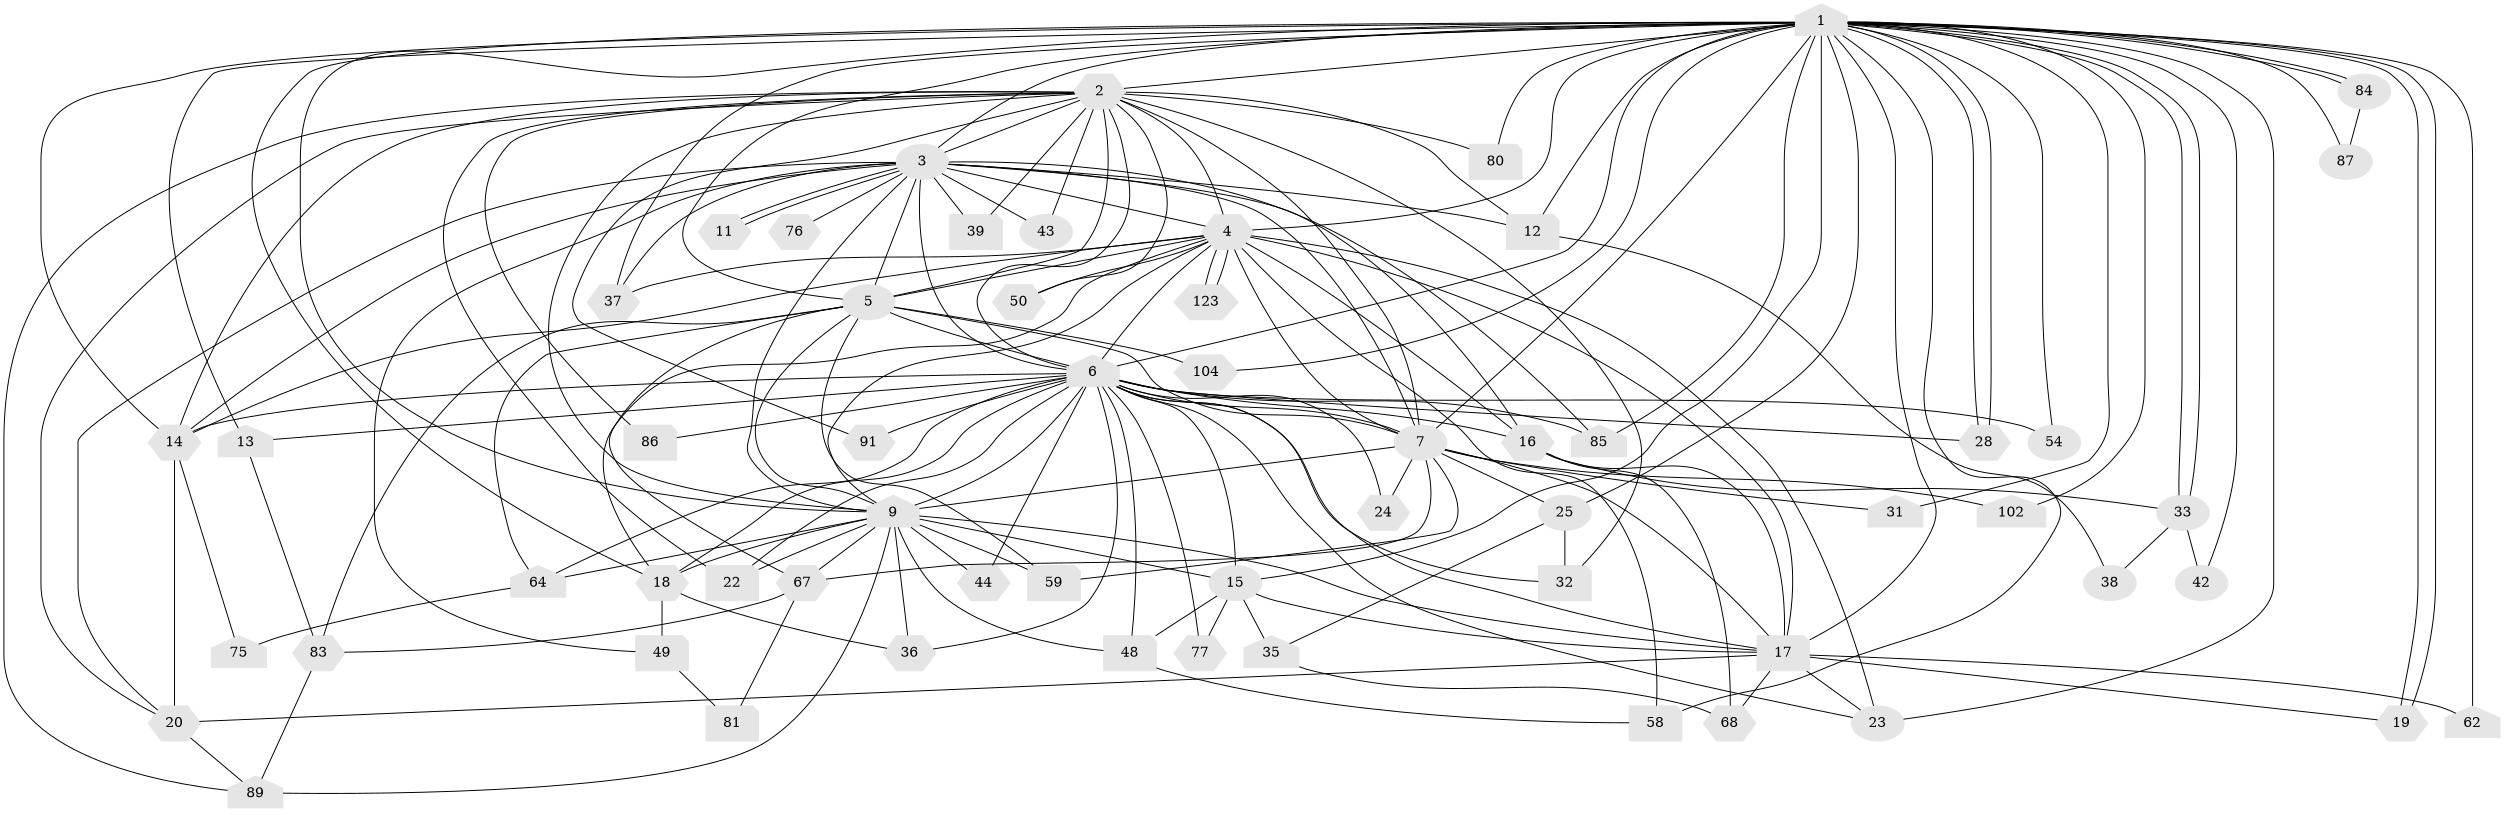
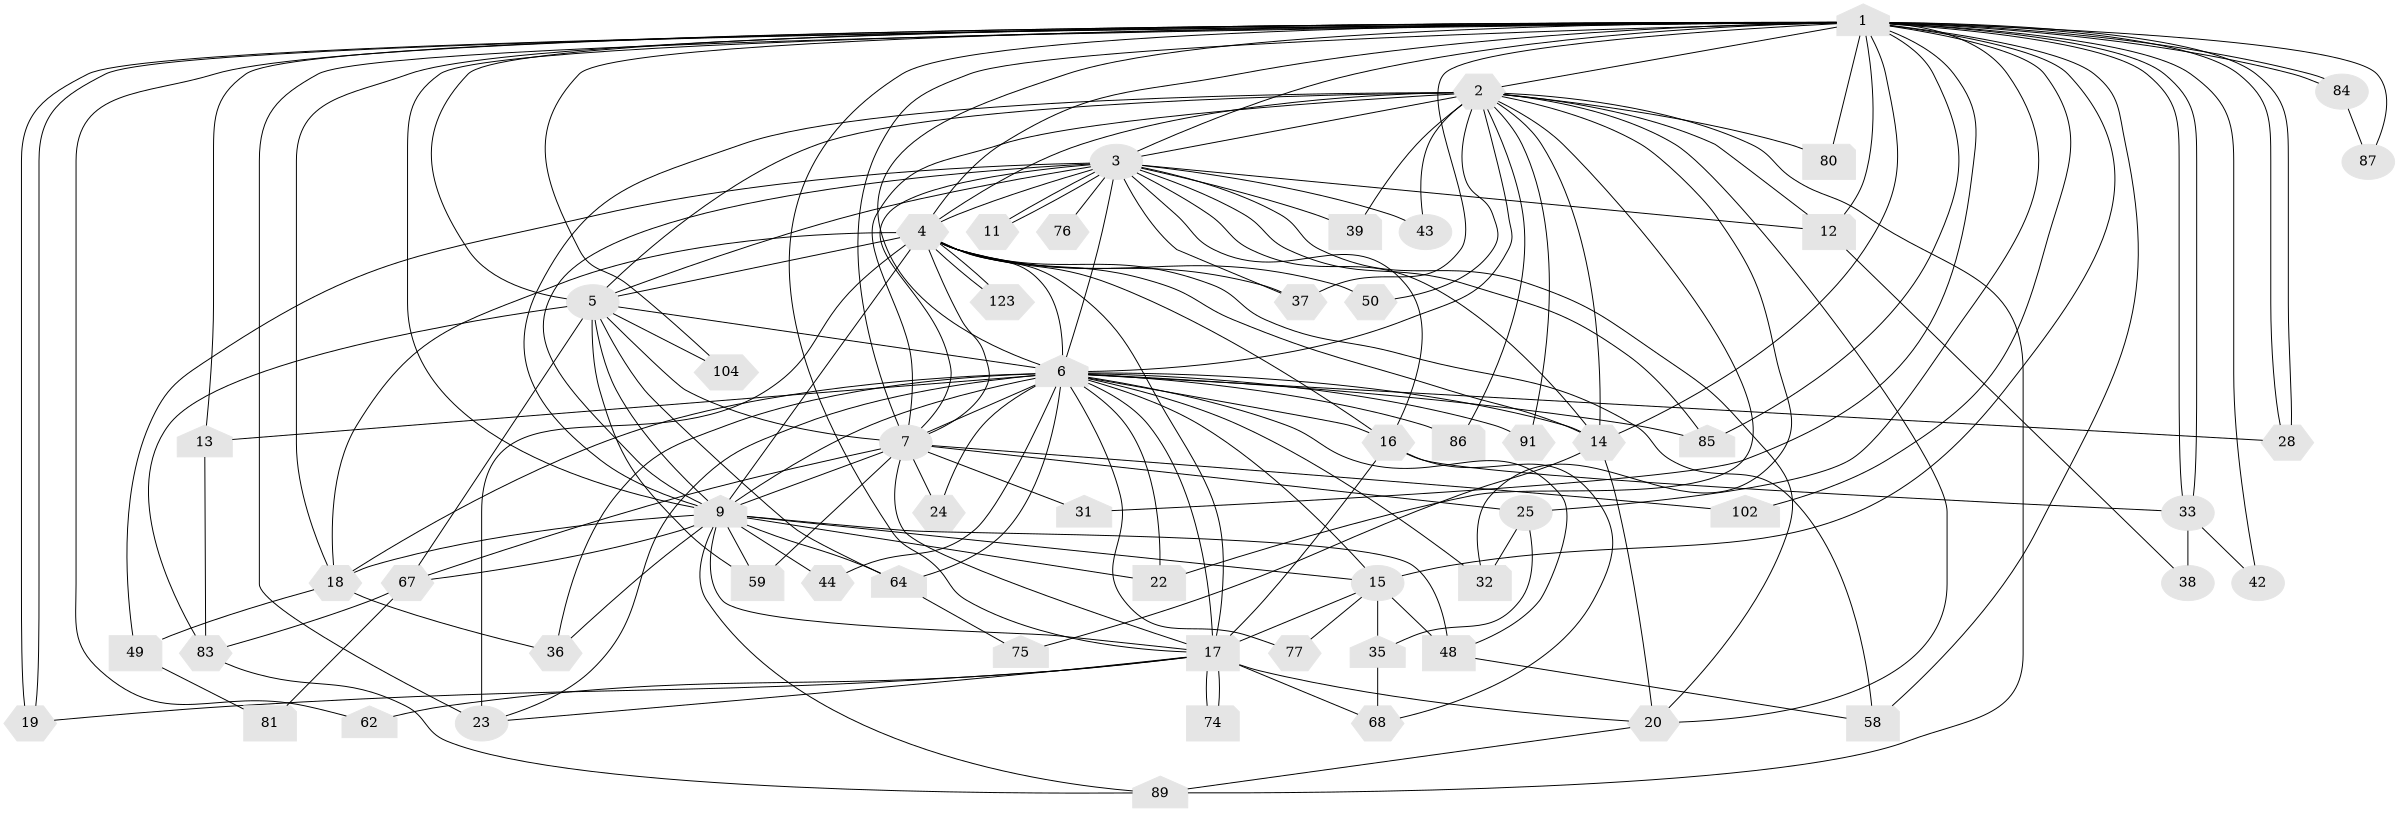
(2054, 443) -> none
none -> (1213, 723)
